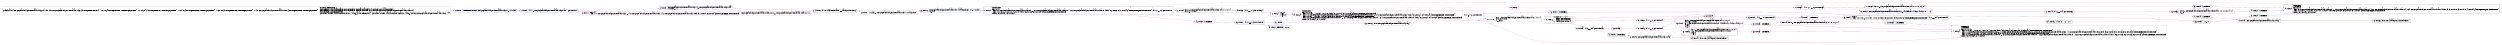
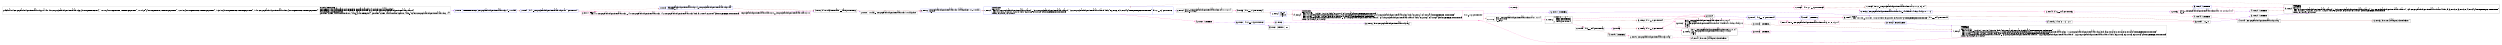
(1900, 23) -> (1900, 23)
(1287, 27) -> (1287, 27)
